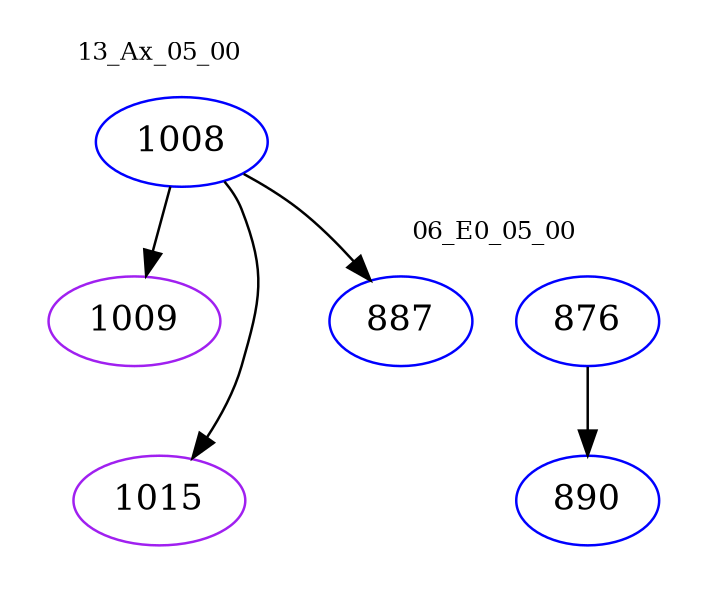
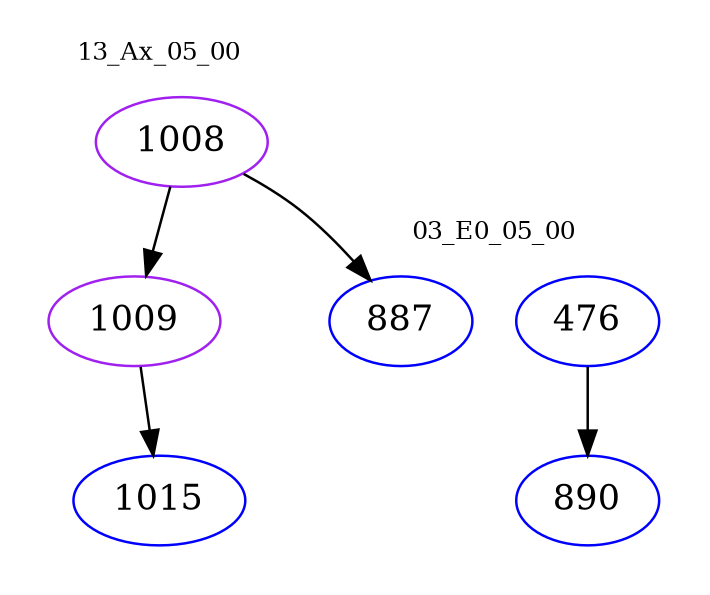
(182, 142) -> (182, 142)
(494, 233) -> (494, 233)
(255, 311) -> (145, 399)
(588, 321) -> (588, 321)
(159, 501) -> (159, 501)
